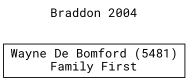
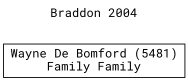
(94, 61) -> (94, 61)
